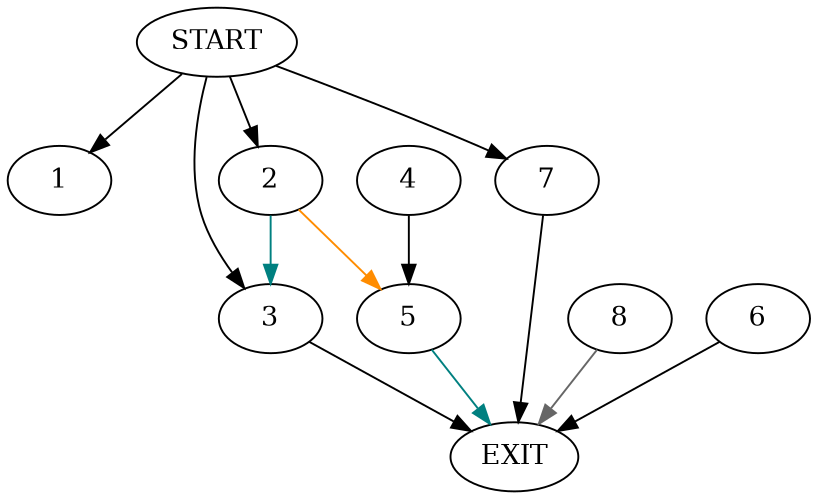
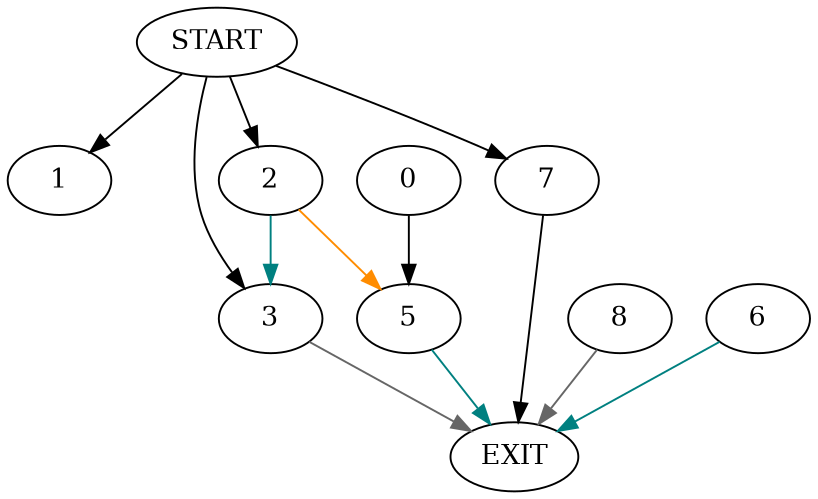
(409, 180) -> (409, 180)
(382, 382) -> (382, 382)
(647, 382) -> (647, 382)
